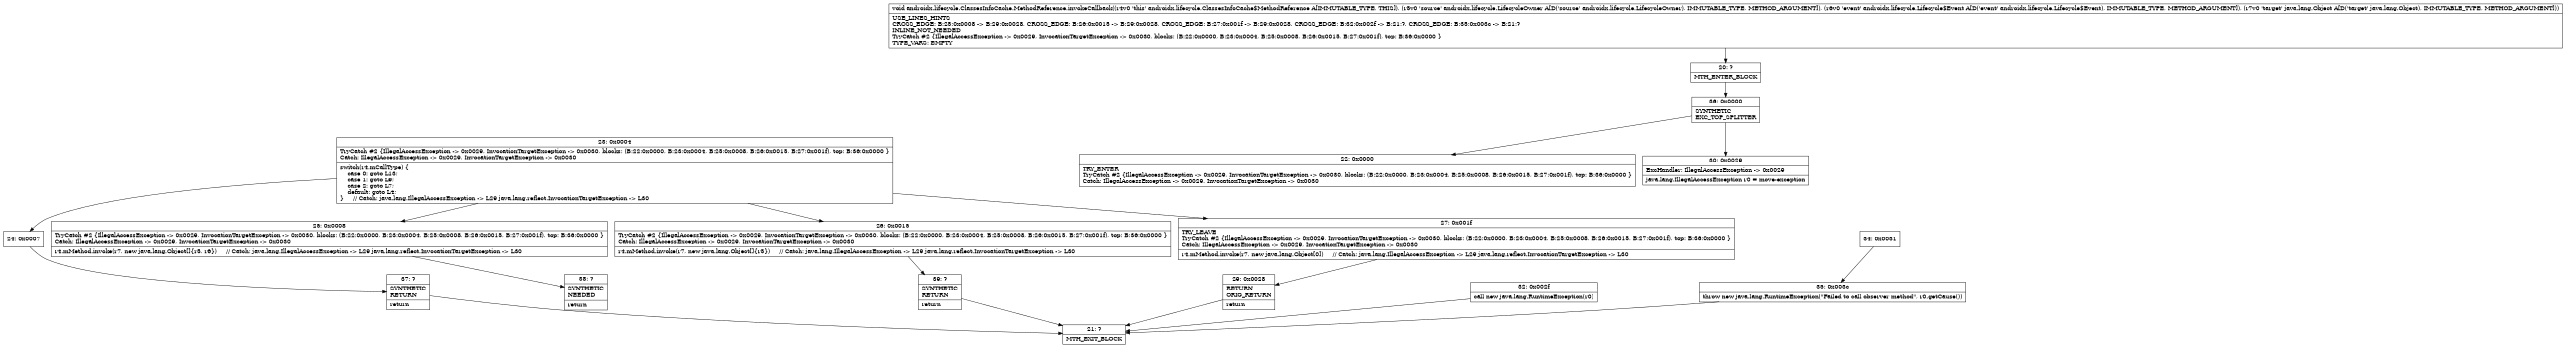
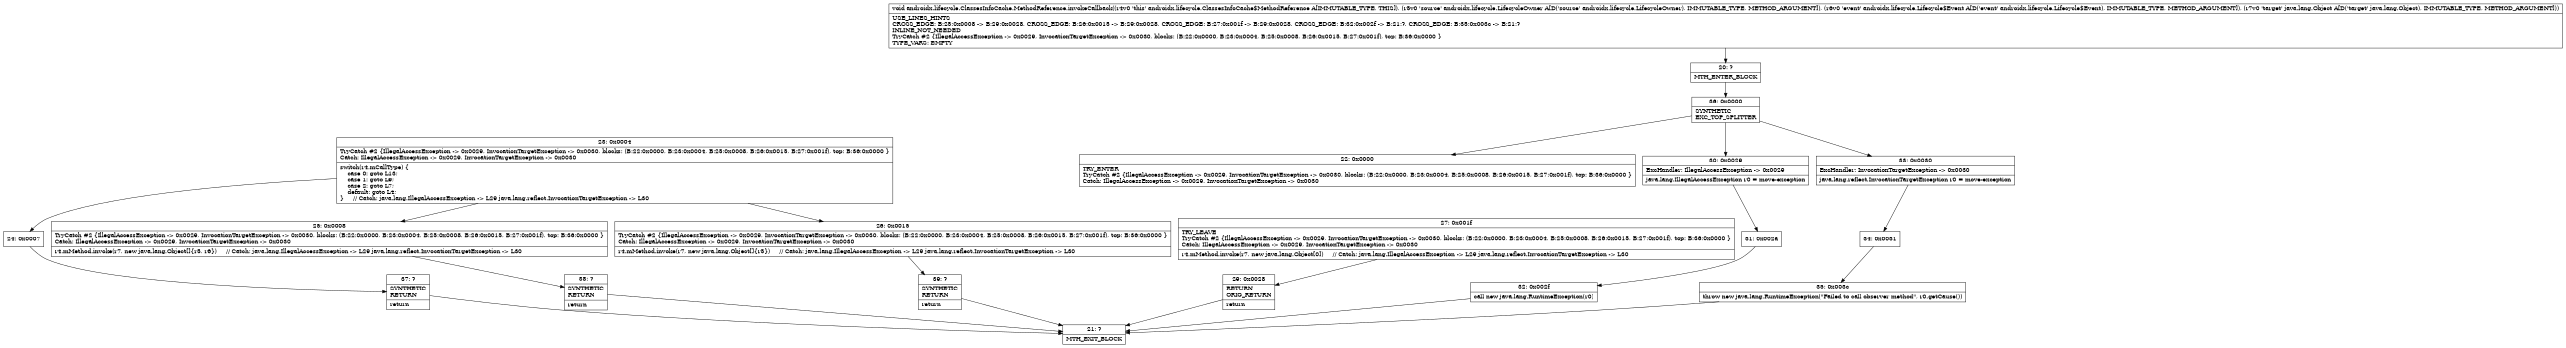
none -> (1915, 171)
(1048, 206) -> none
none -> (1762, 239)
(582, 295) -> (581, 295)
none -> (833, 313)
